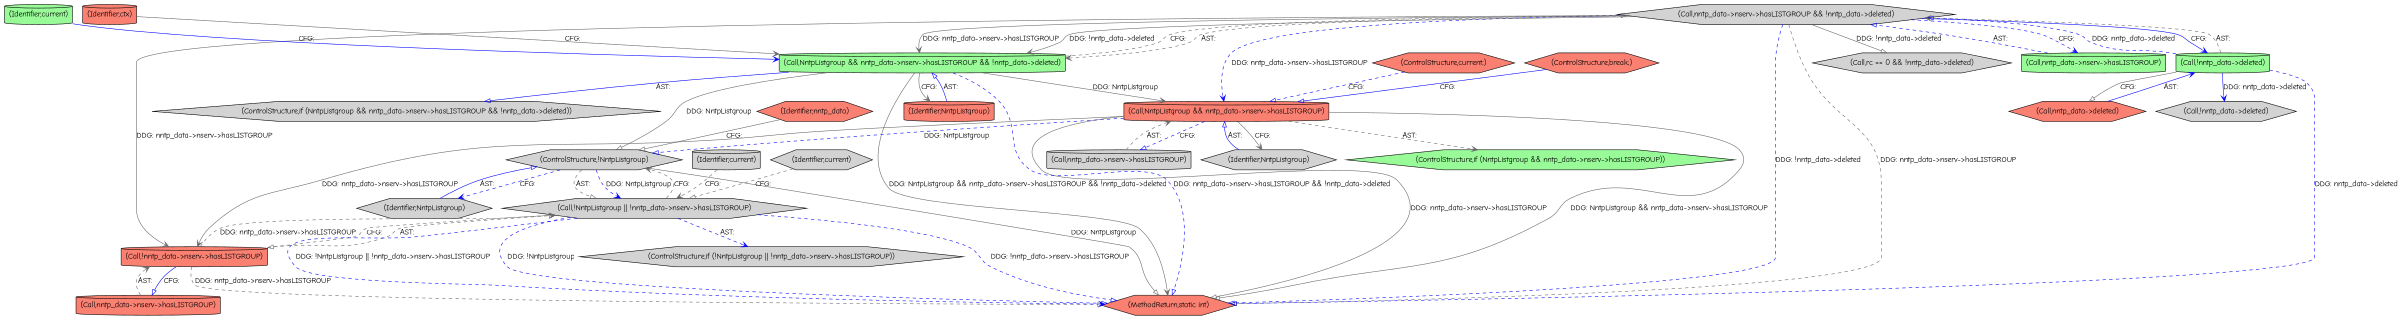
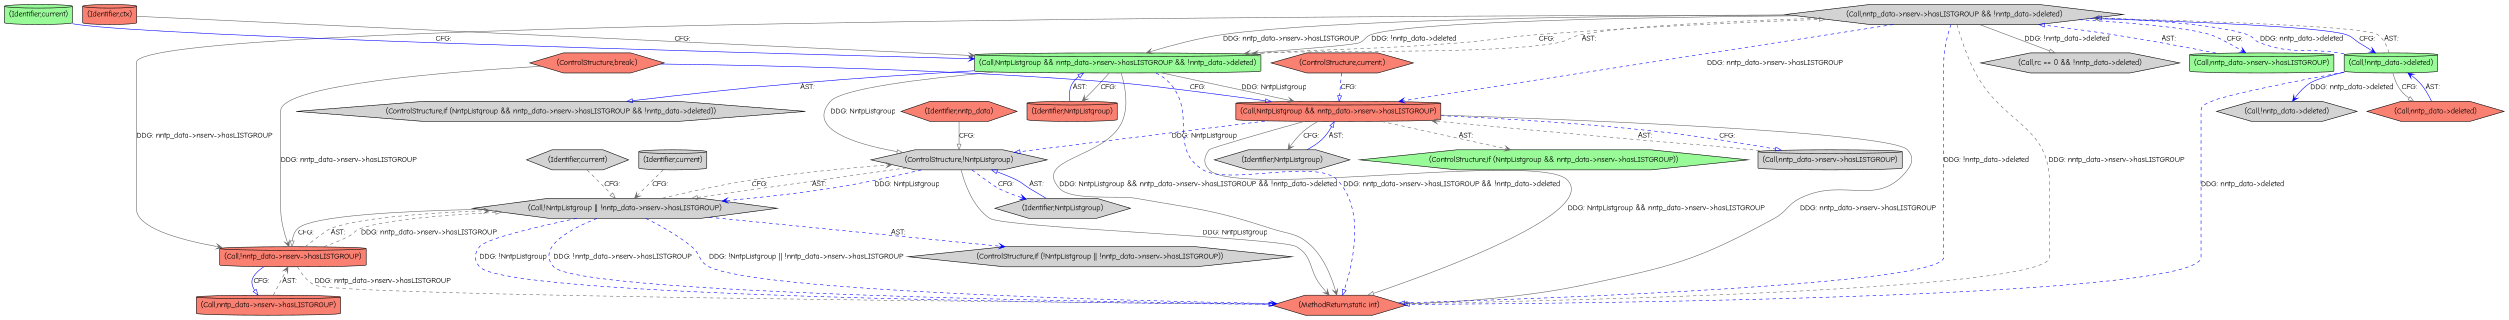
(651, 143) -> (342, 86)
(914, 211) -> (1141, 233)
(397, 225) -> (381, 214)
